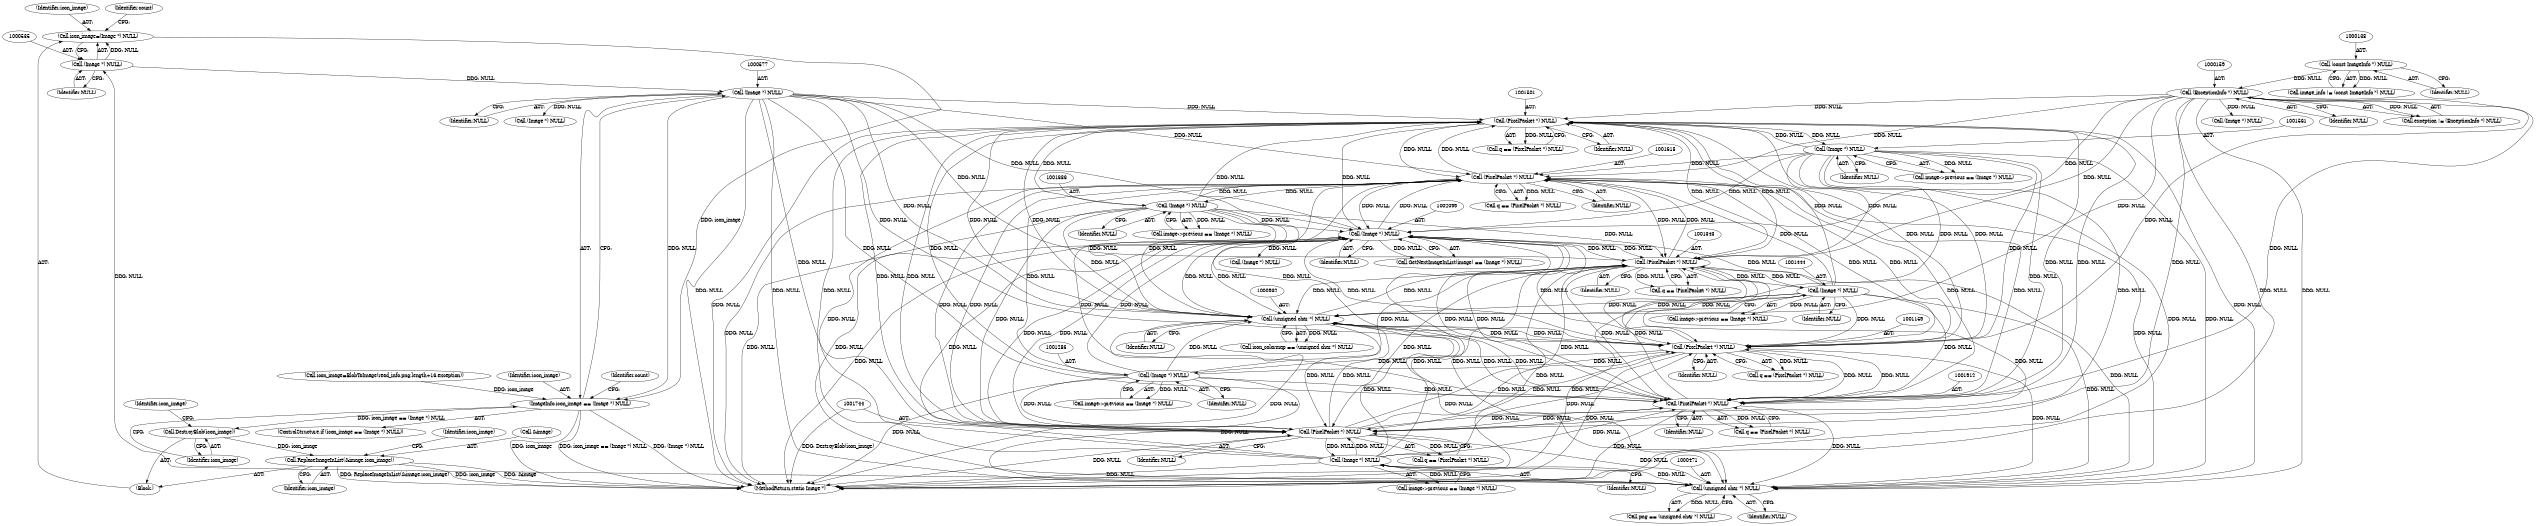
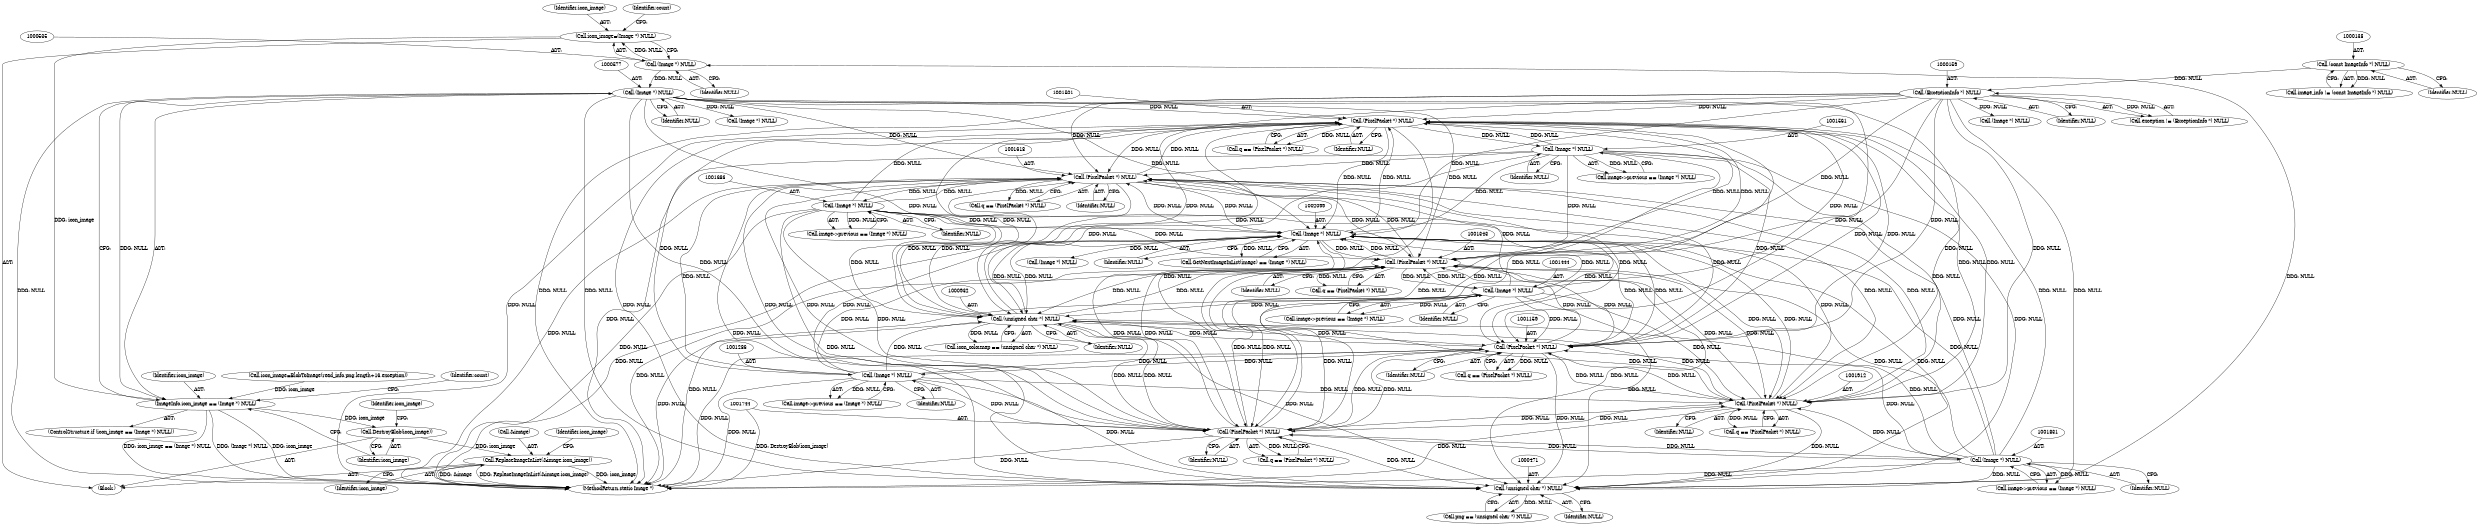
(38, 296) -> (37, 58)
(401, 418) -> (365, 418)
none -> (2048, 433)
